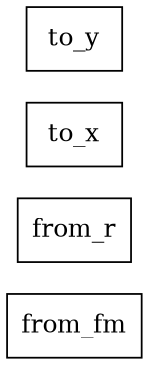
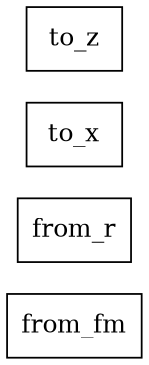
none -> (74, 39)
(74, 39) -> none
